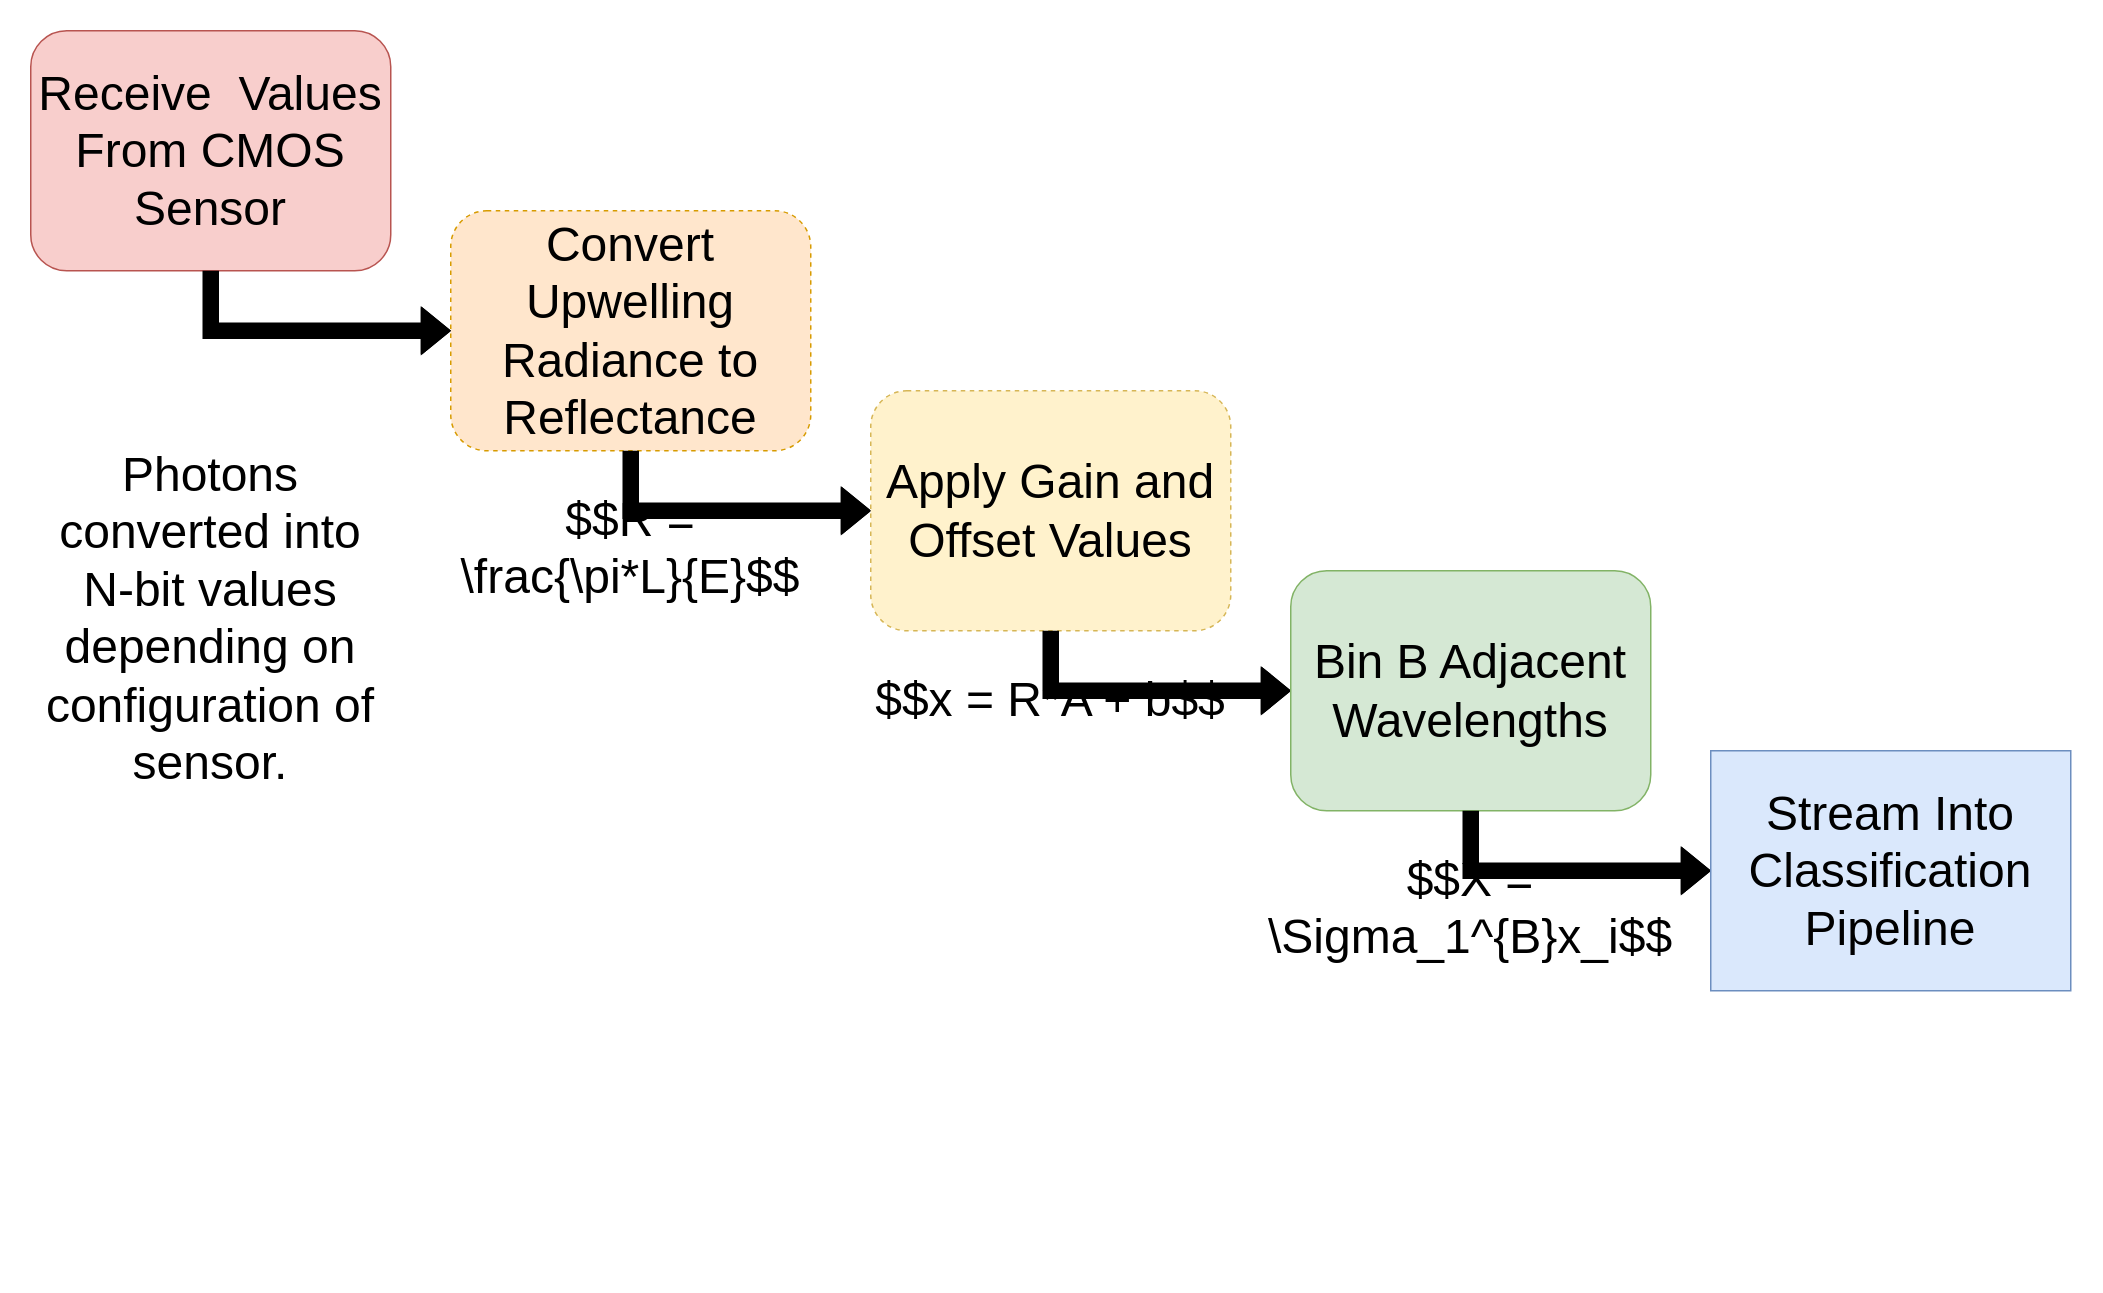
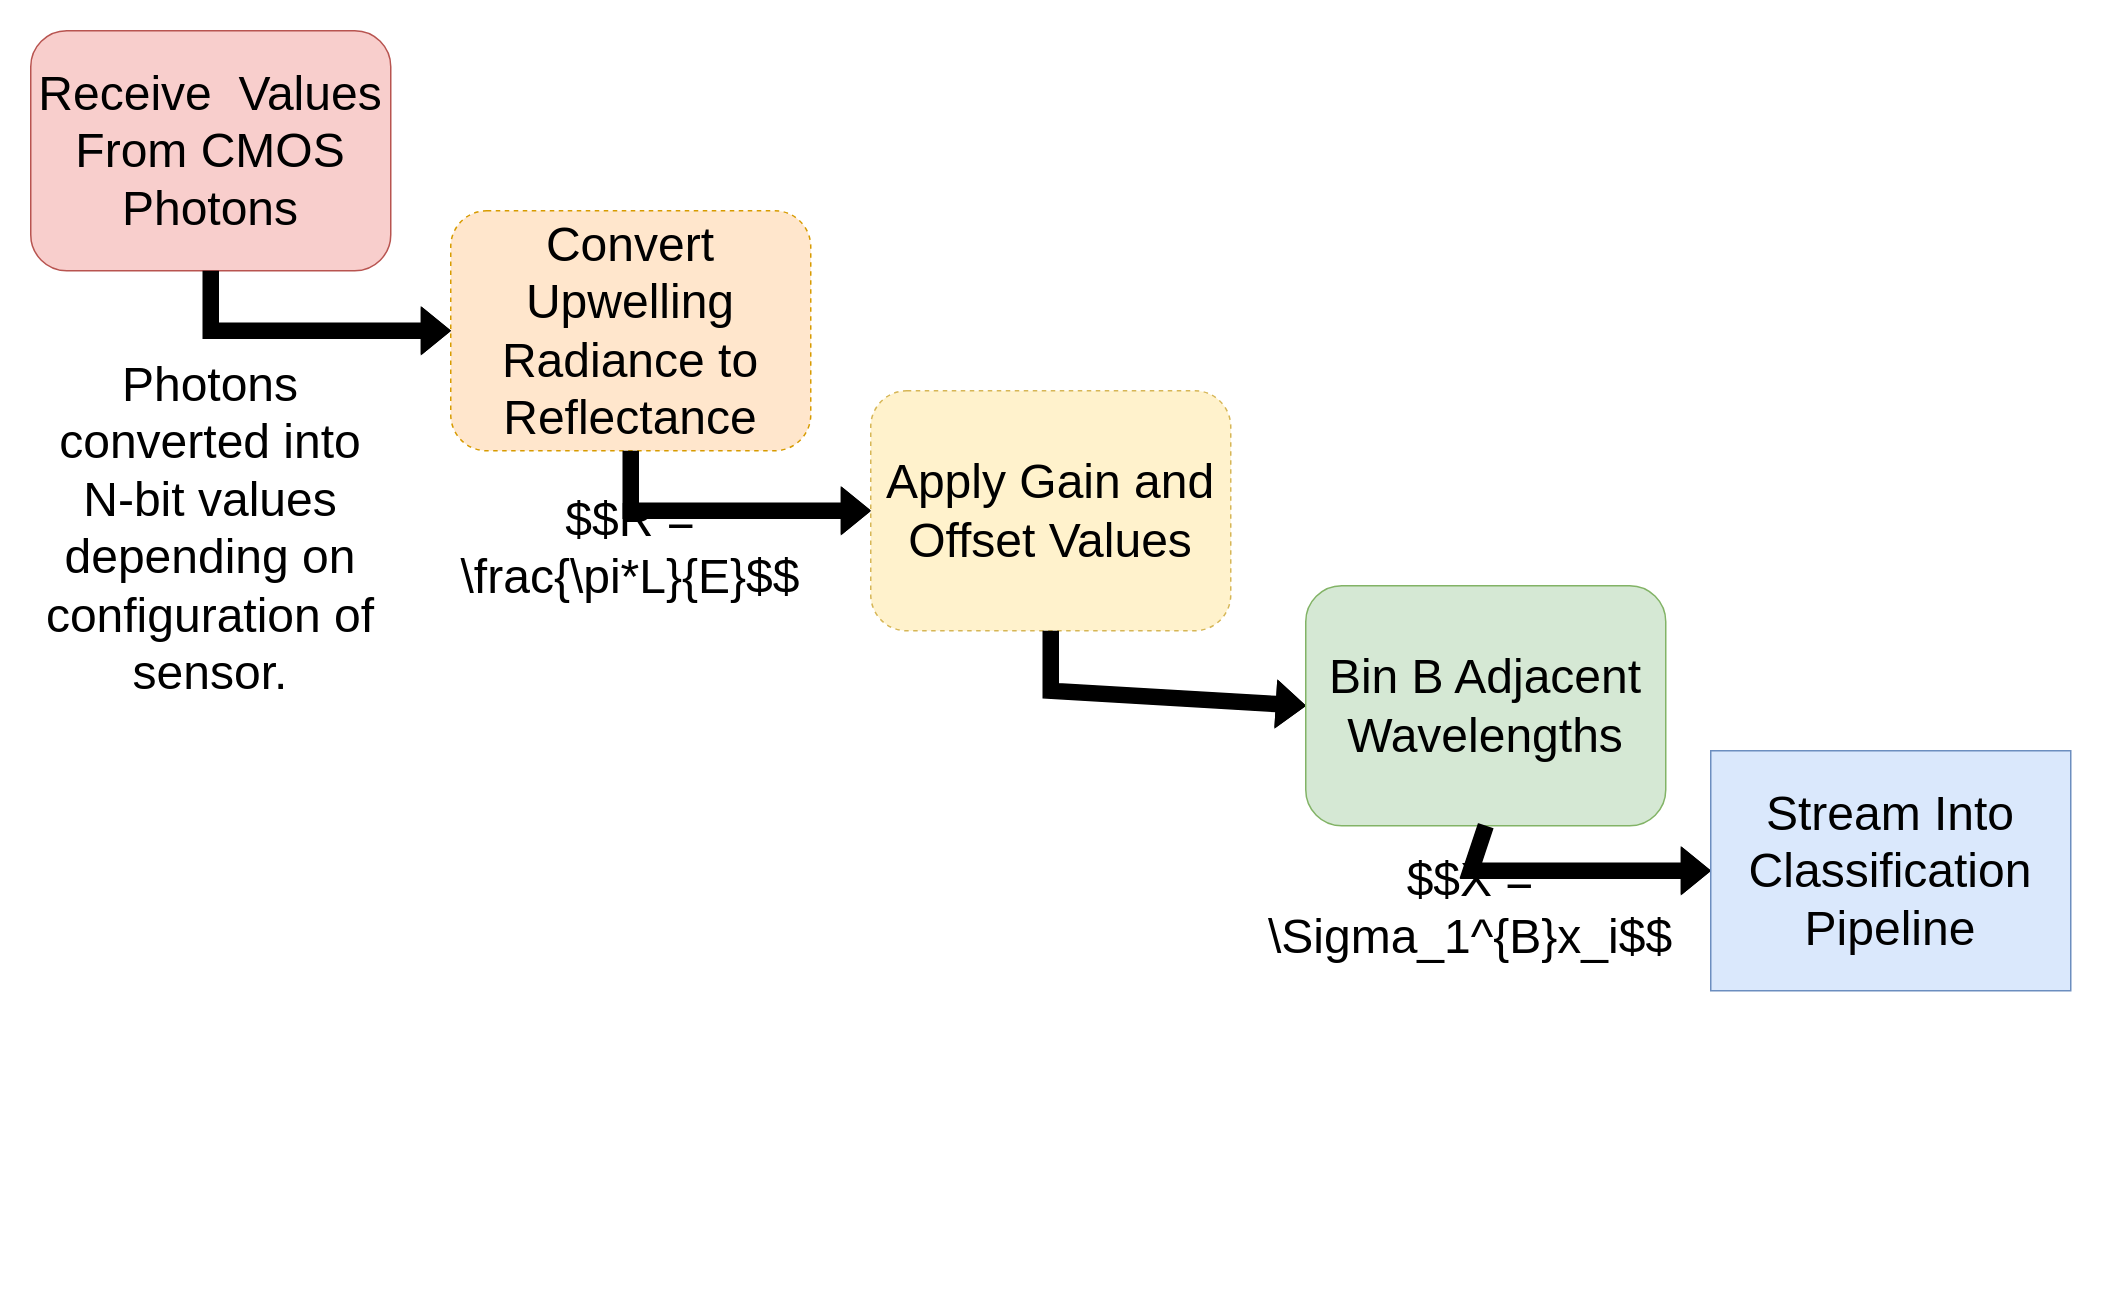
(211, 151) -> (211, 151)
(211, 646) -> (211, 556)
(1471, 691) -> (1486, 706)
(1051, 803) -> none
